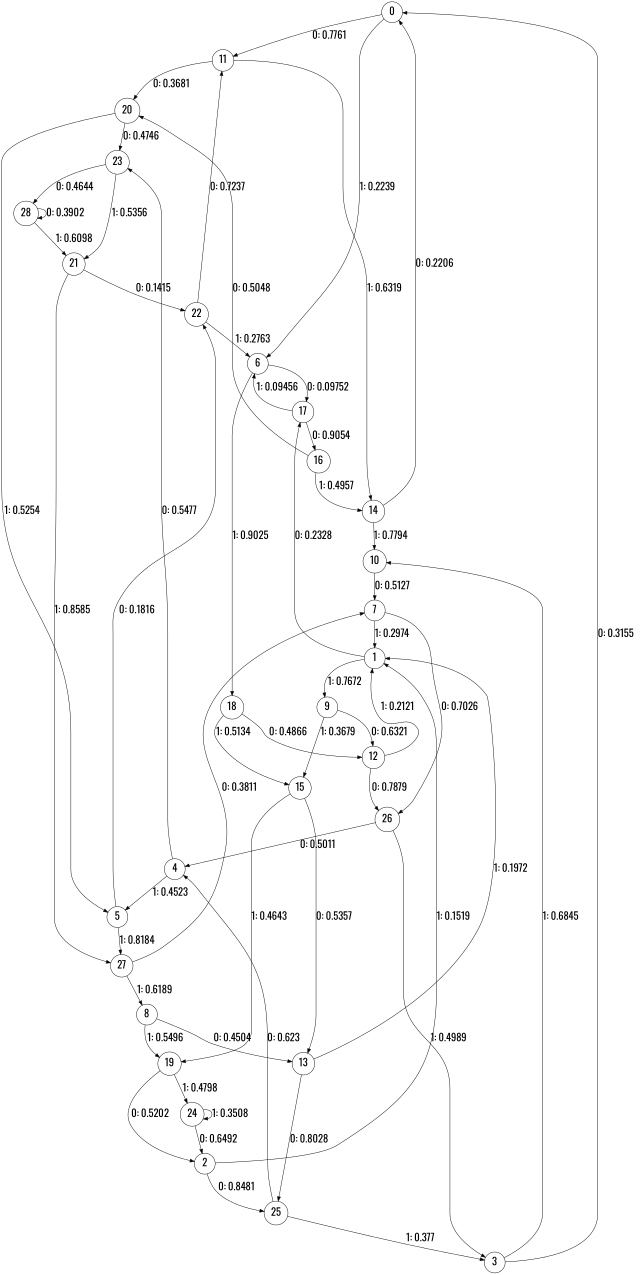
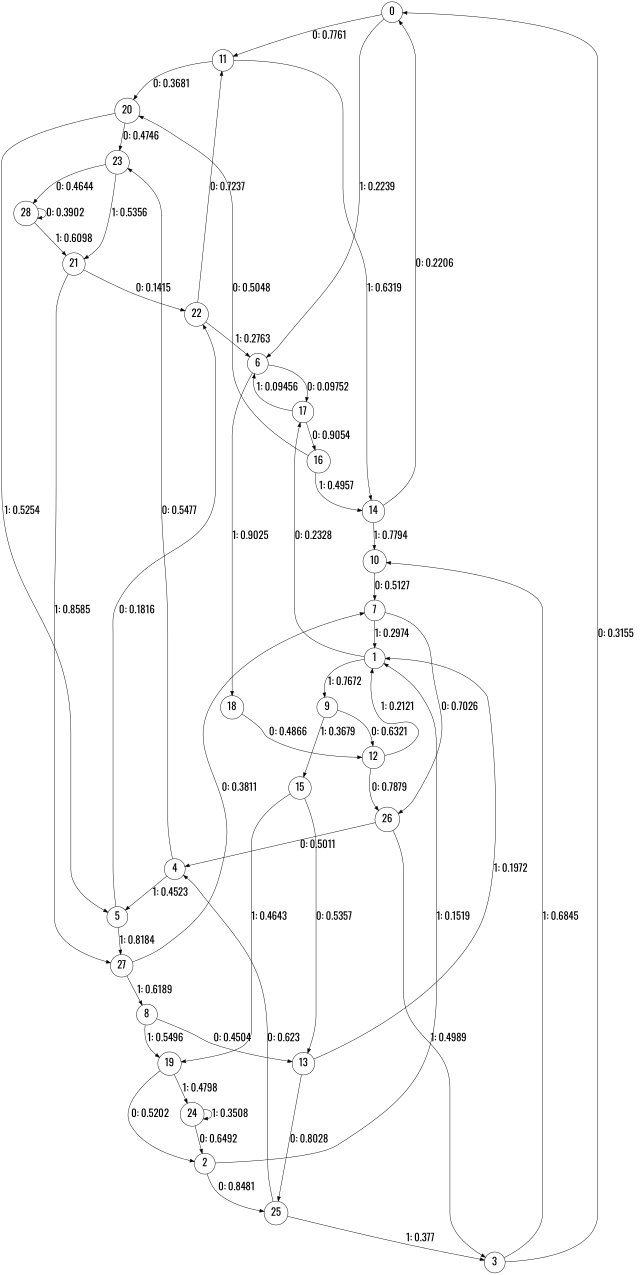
(236, 760) -> none
